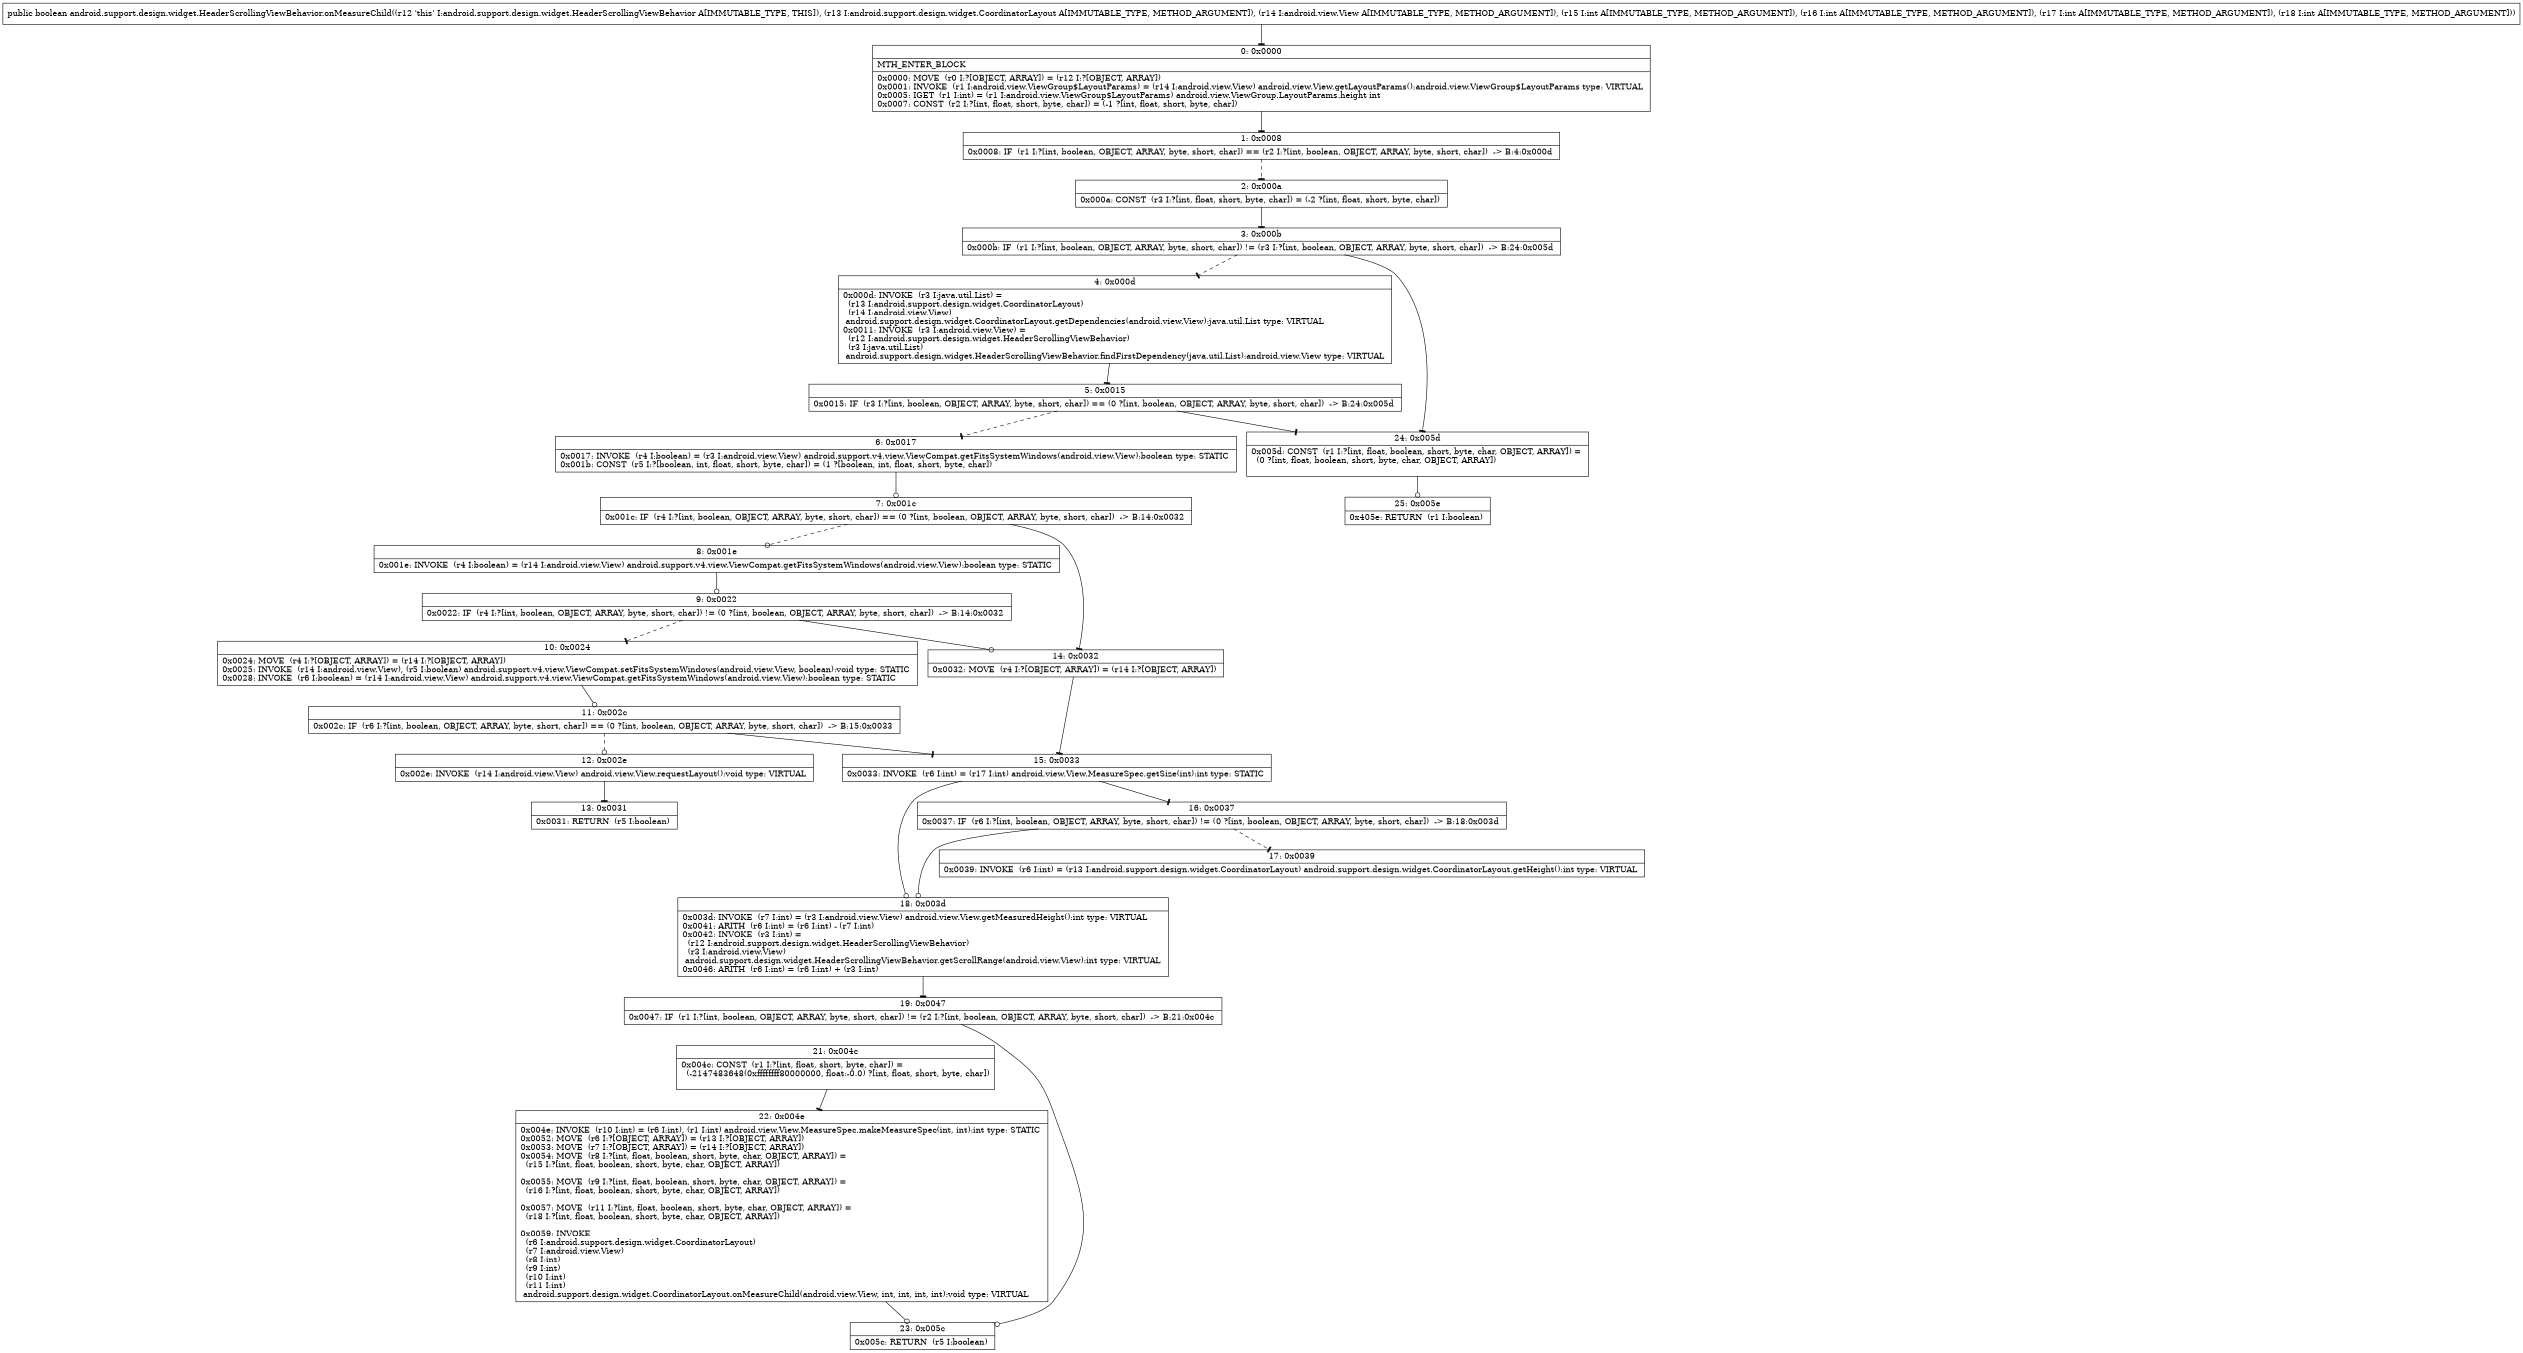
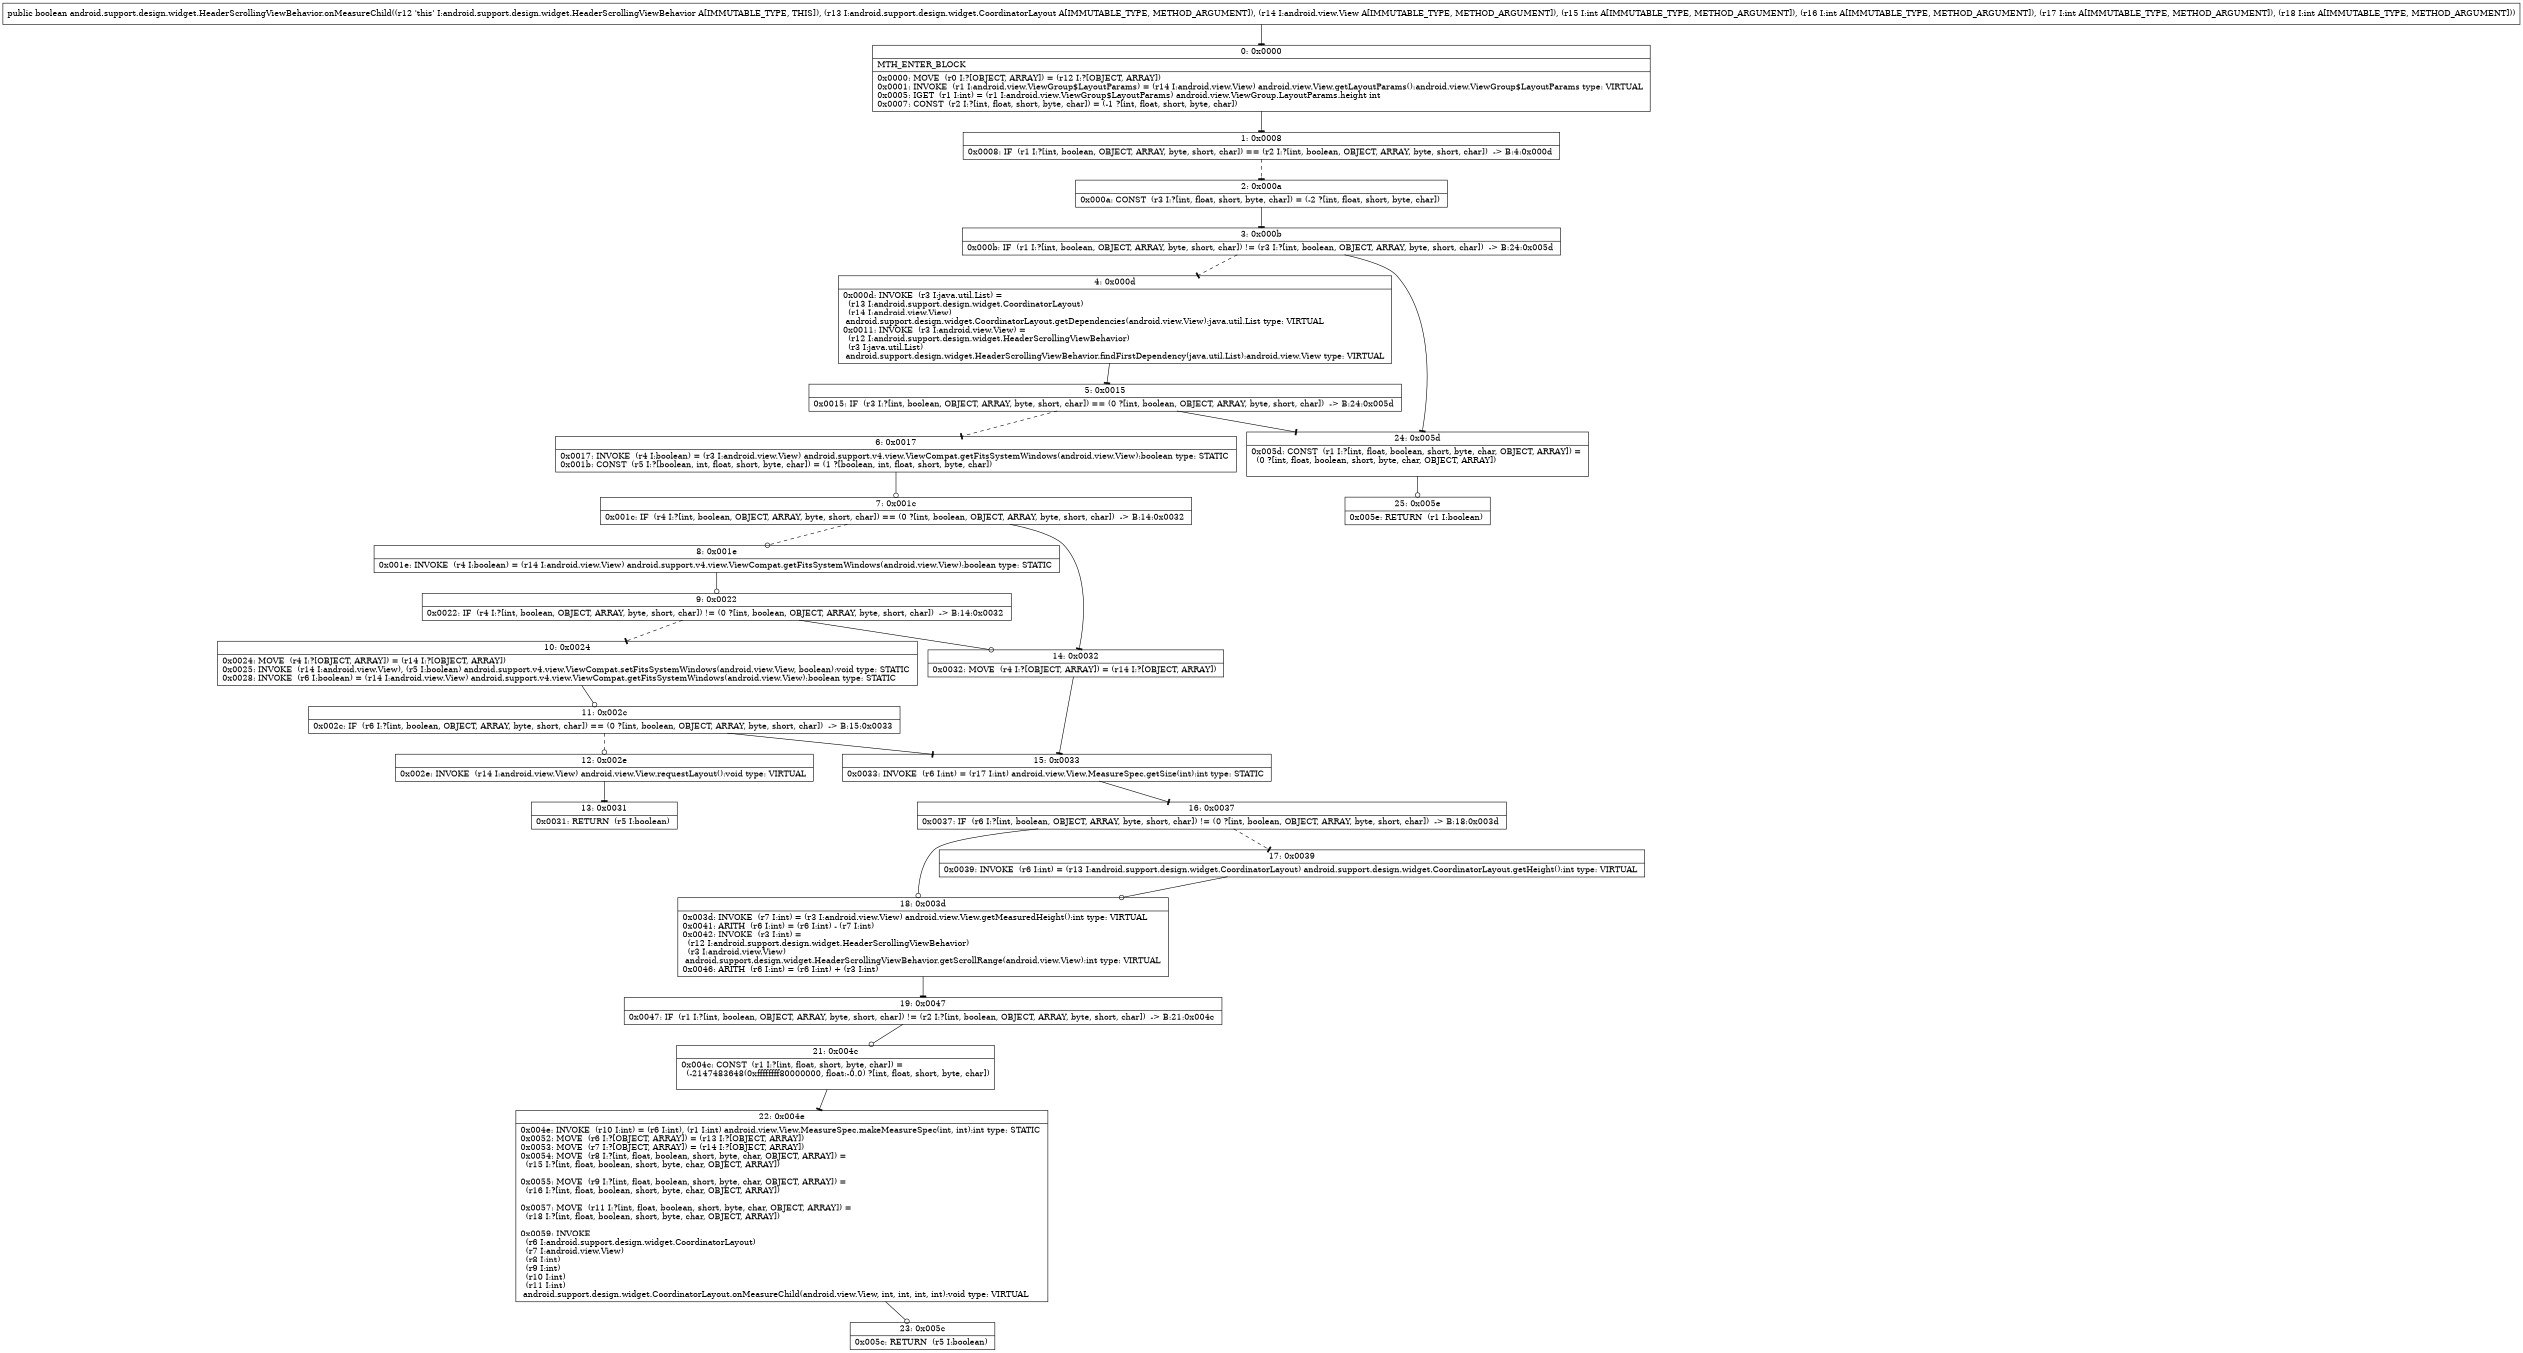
(1418, 518) -> (1418, 518)
(903, 820) -> (1176, 887)
(1075, 1173) -> (888, 1034)
